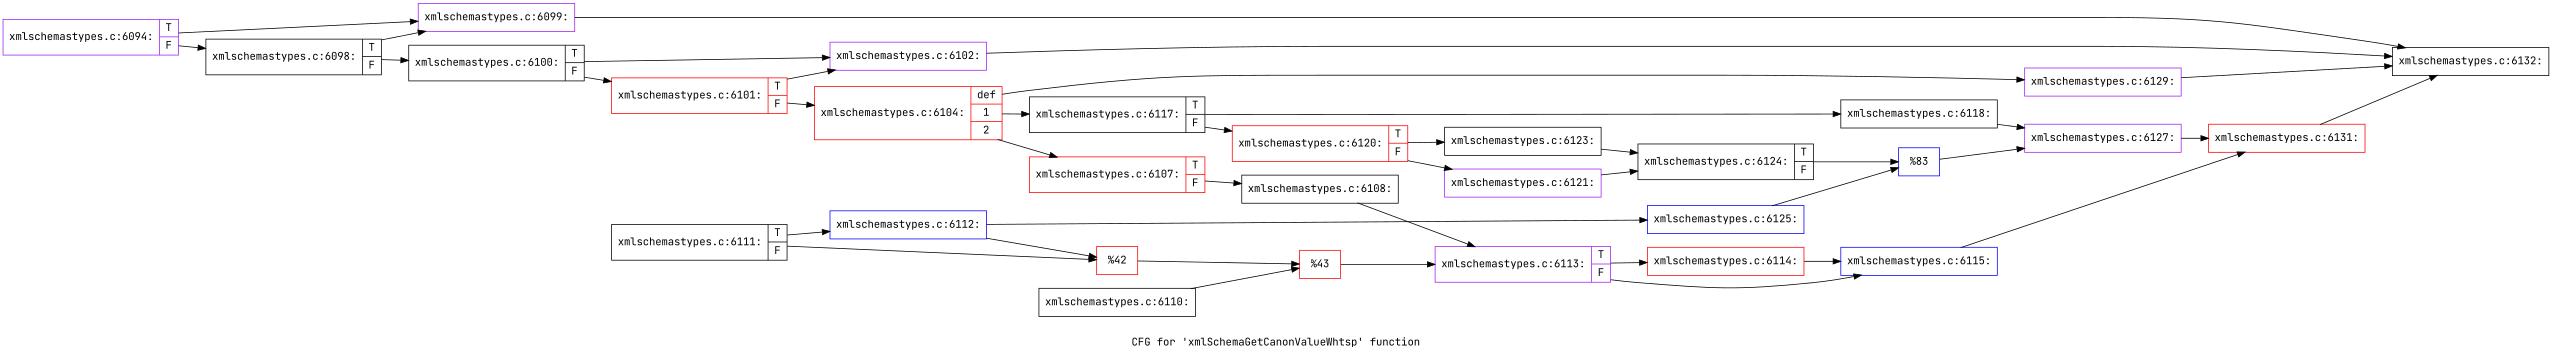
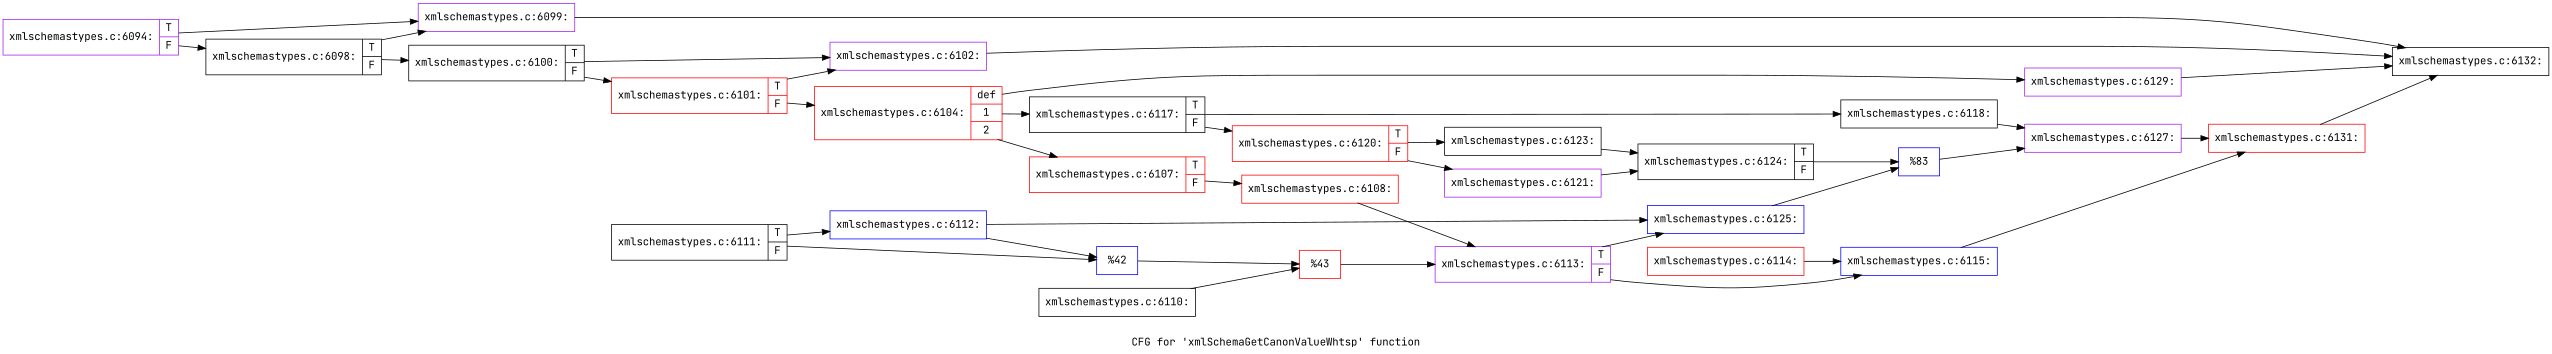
(1320, 189) -> (1320, 189)
(1117, 261) -> (1117, 261)
(1625, 263) -> (1629, 241)
